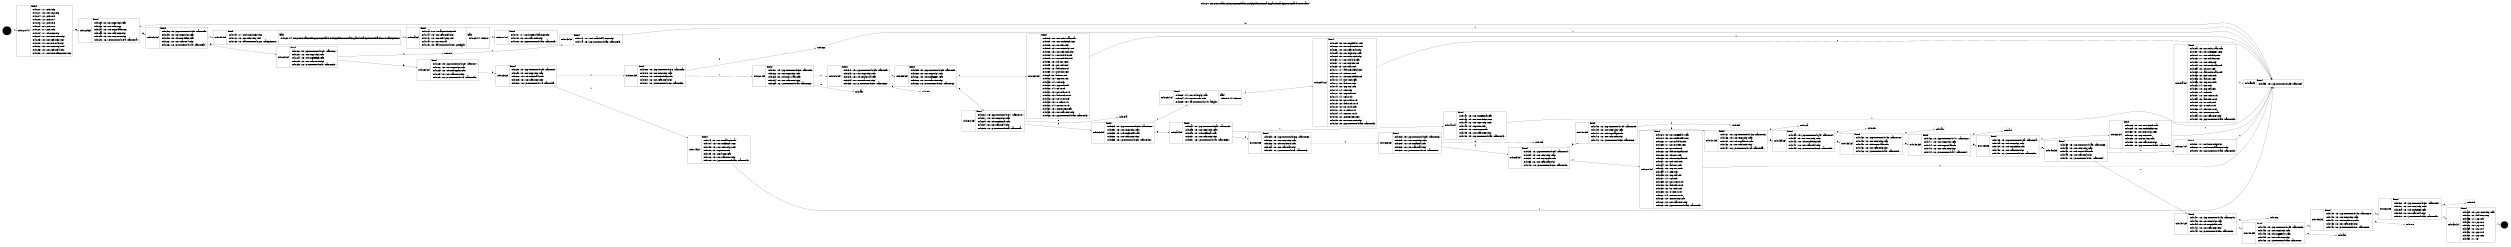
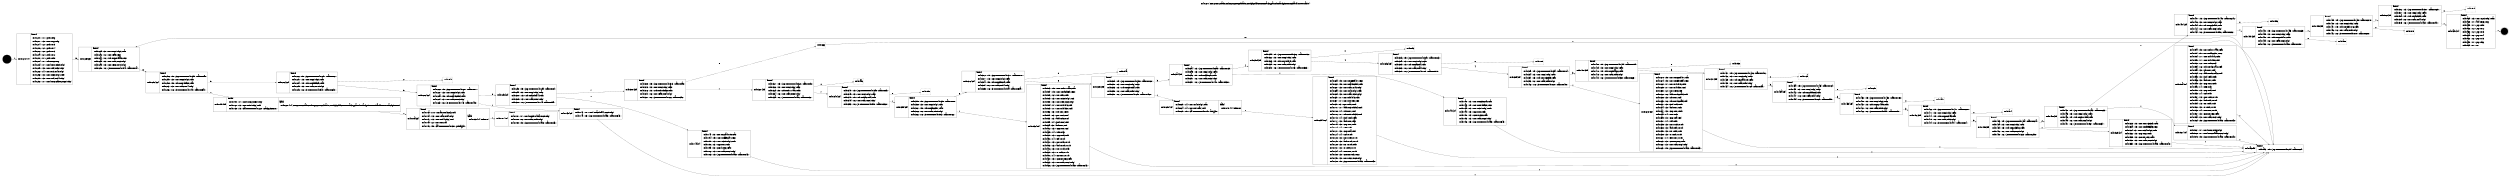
none -> (1410, 49)
(507, 51) -> (518, 109)
